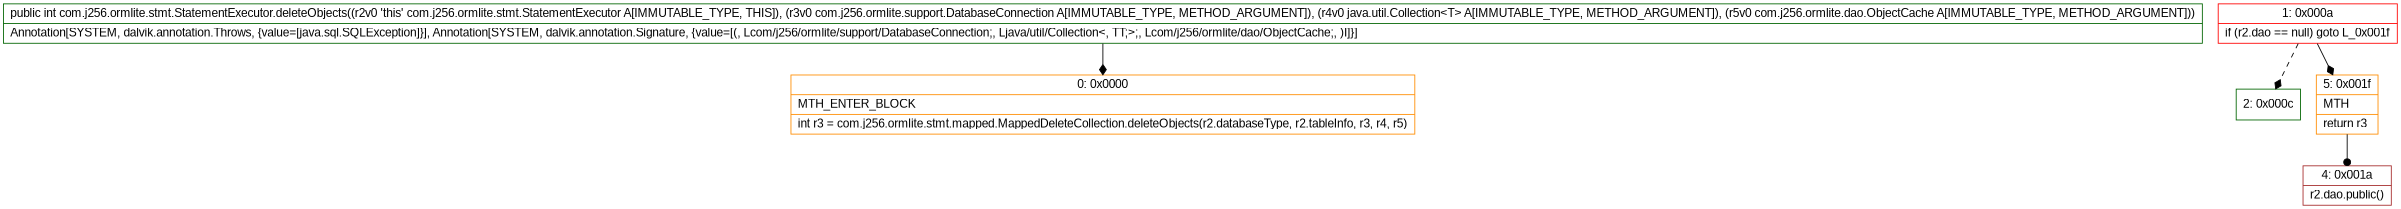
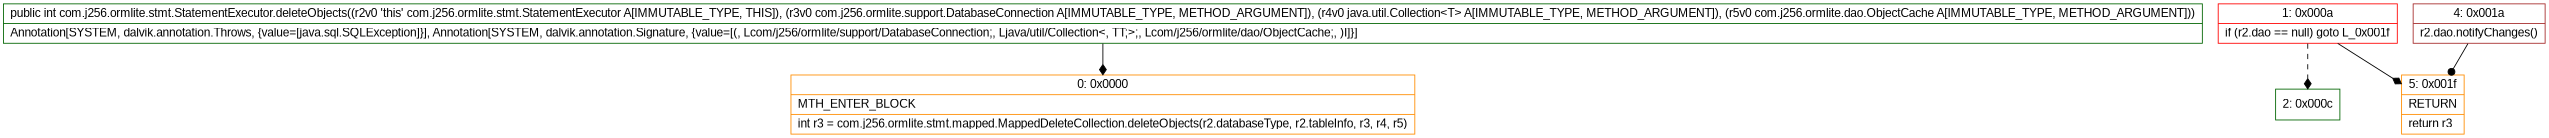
(2336, 104) -> (2433, 104)
(2347, 146) -> (2461, 56)
(2347, 195) -> (2479, 33)
